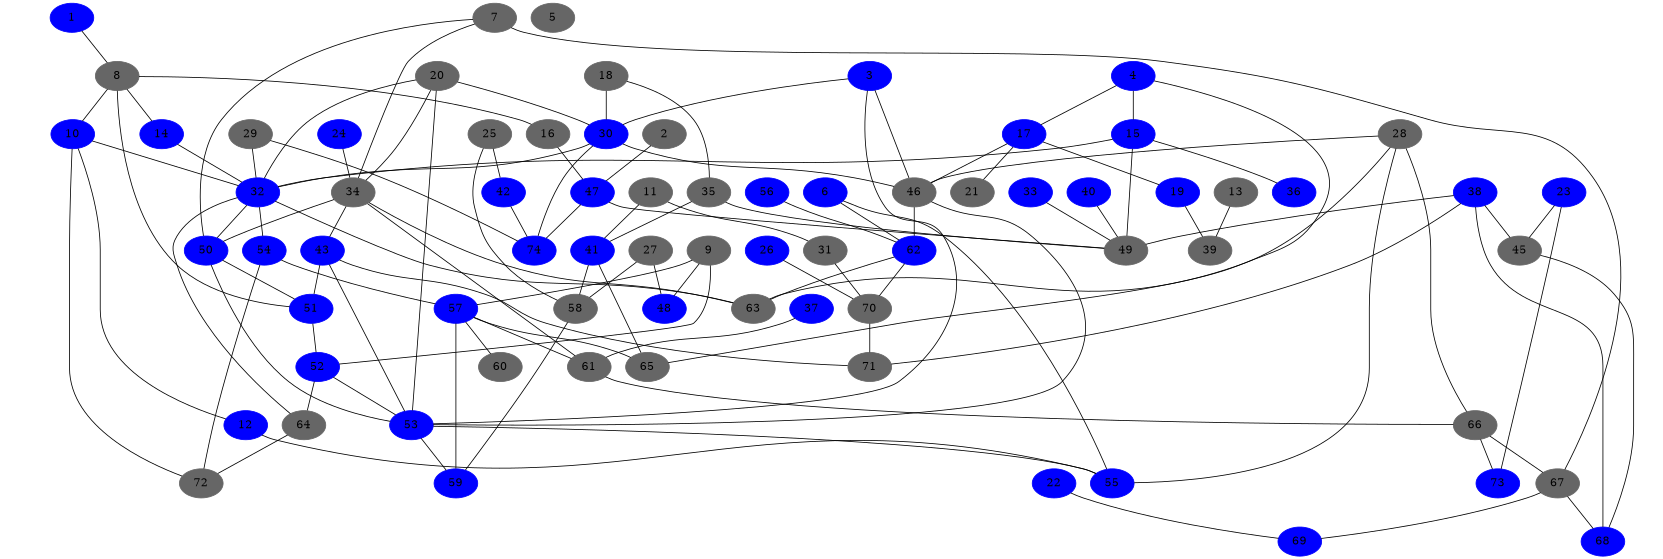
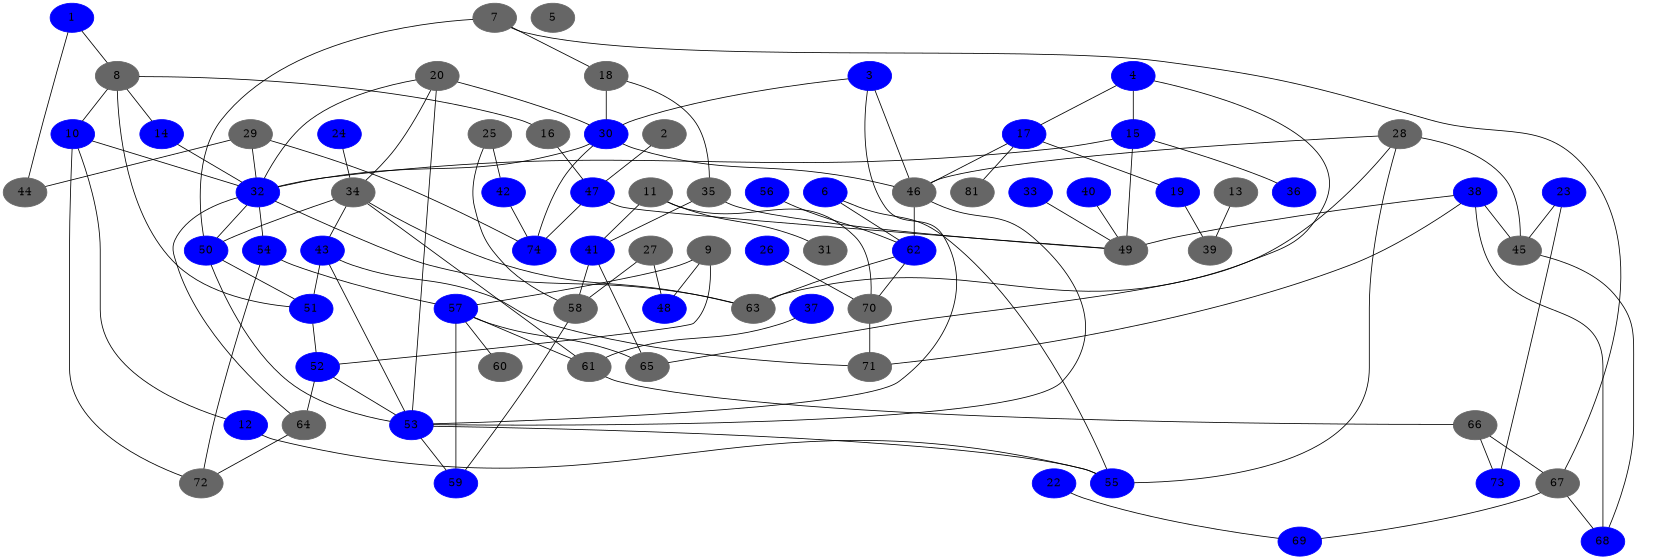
(401, 74) -> (550, 47)
none -> (25, 192)
(972, 192) -> (972, 192)
(1431, 282) -> (1493, 167)
(853, 286) -> (788, 209)
